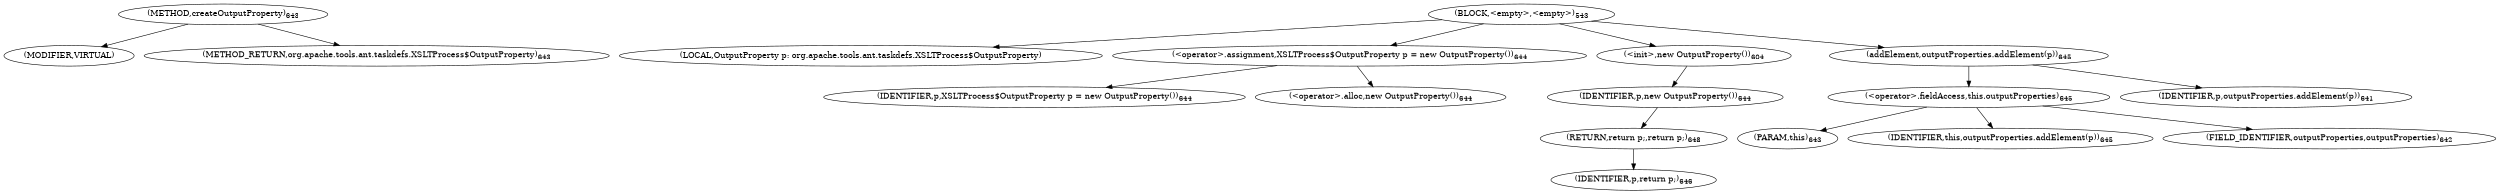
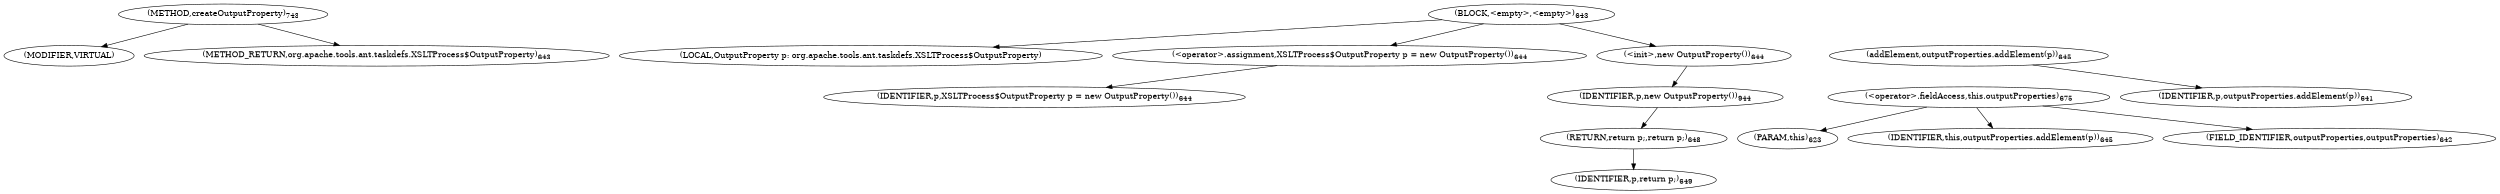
(292, 14) -> (292, 14)
(1582, 14) -> (1582, 14)
(1735, 34) -> none
(1758, 55) -> (1758, 55)
(1969, 74) -> none
(1745, 96) -> (1745, 96)
(2066, 96) -> (2066, 96)
(1381, 97) -> none
(1815, 138) -> (1815, 138)
(1686, 179) -> (1686, 179)
